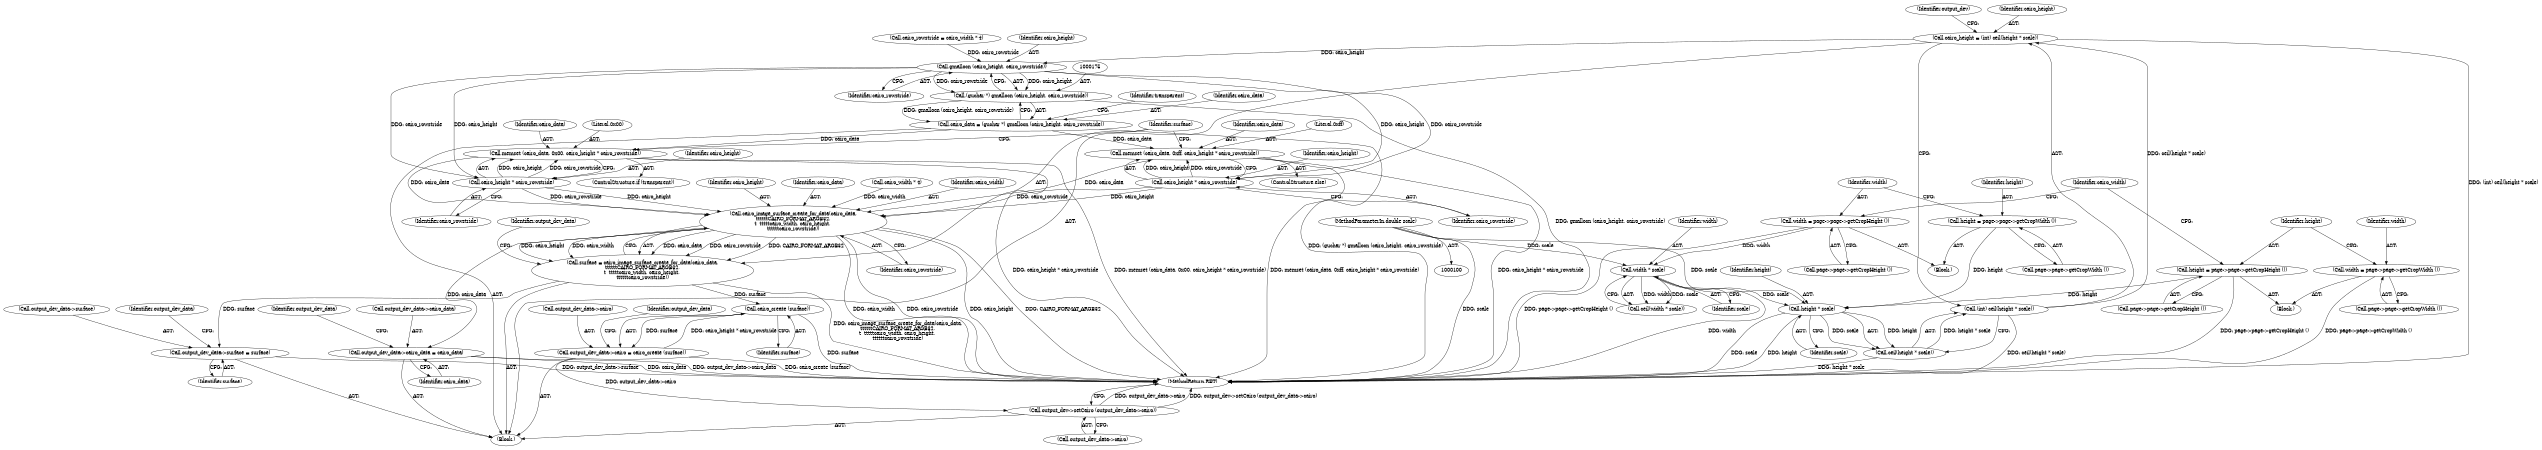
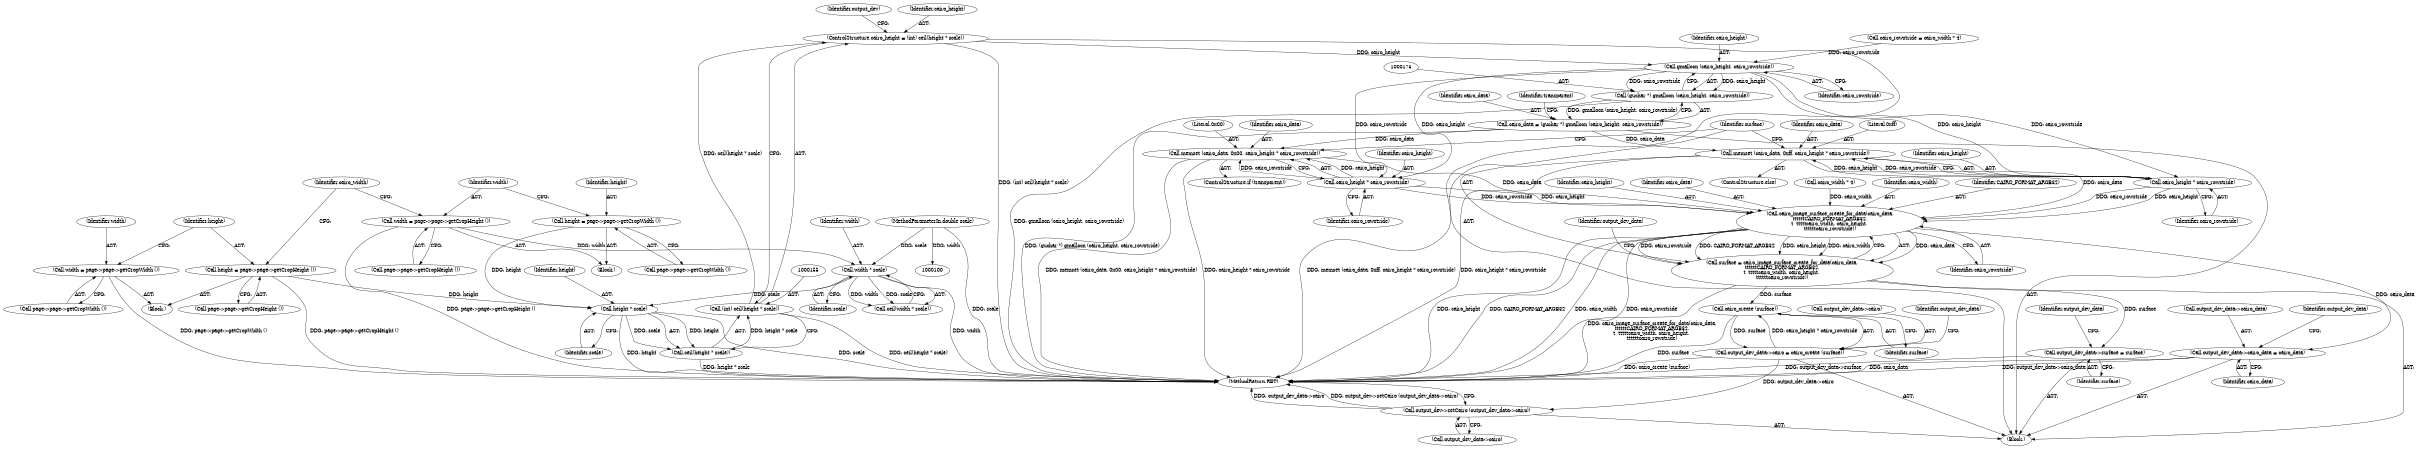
(1985, 39) -> (896, 39)
none -> (2016, 183)
(1611, 244) -> none
(1454, 246) -> (946, 246)
none -> (808, 271)
(57, 309) -> none
